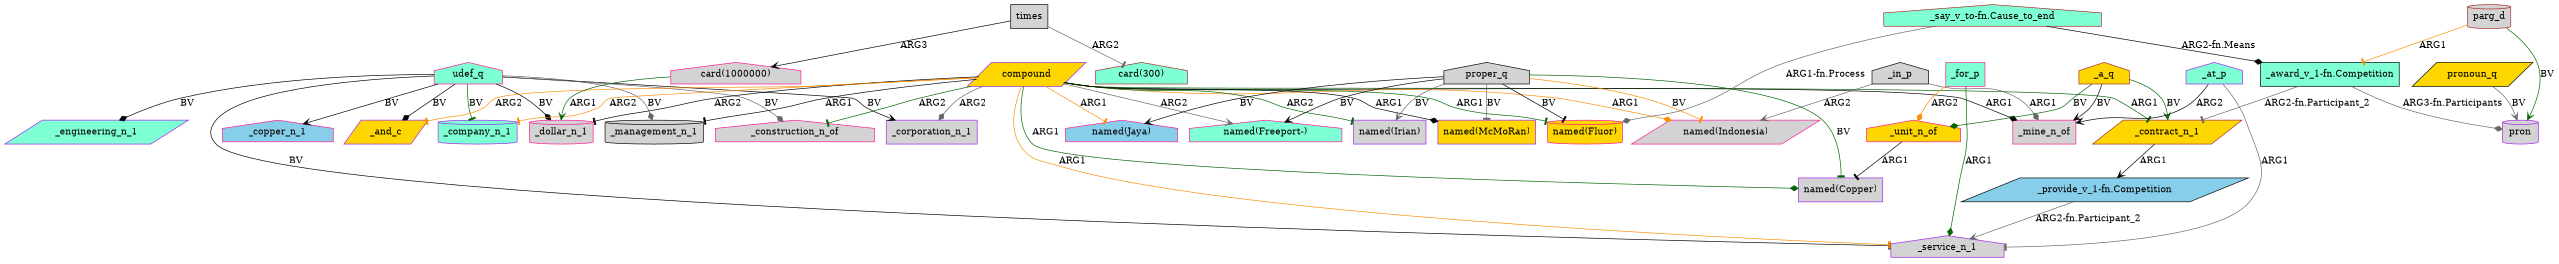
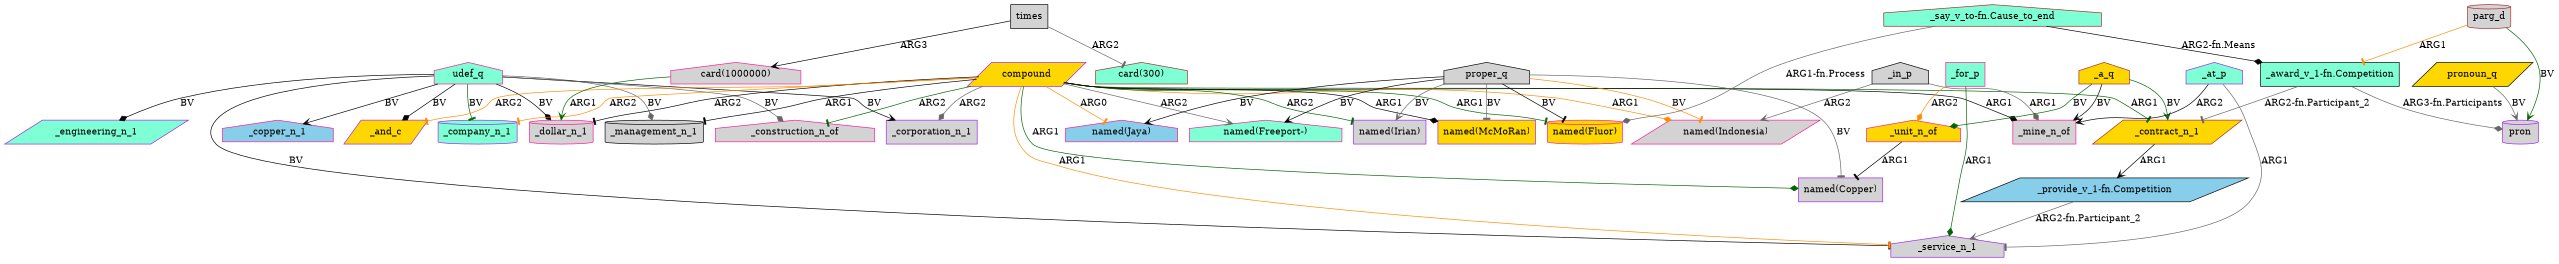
(1699, 85) -> (1699, 85)
(1094, 103) -> (1094, 103)
